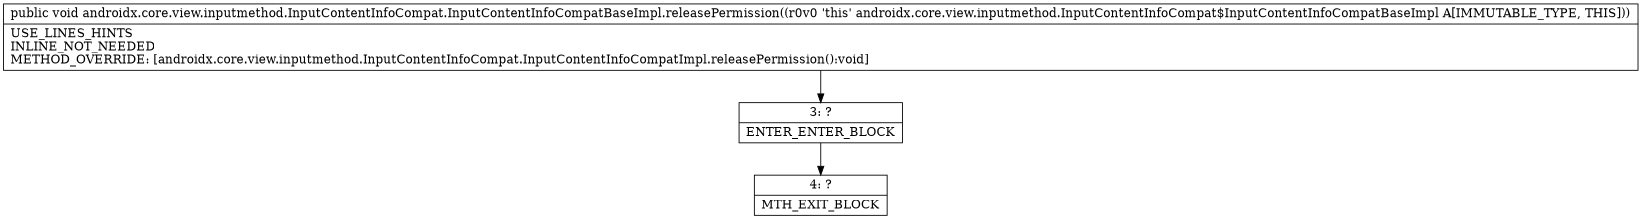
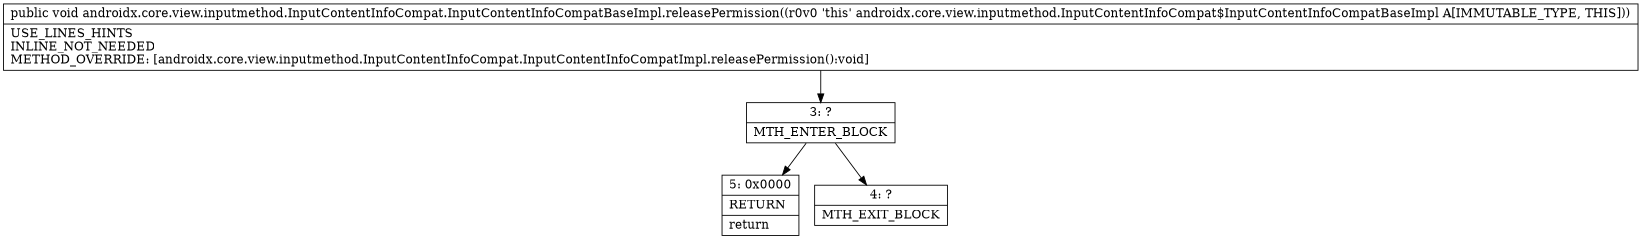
(821, 132) -> (821, 132)
none -> (760, 205)
